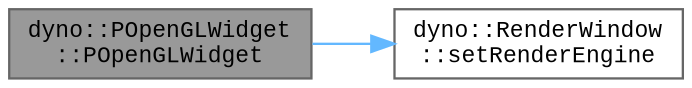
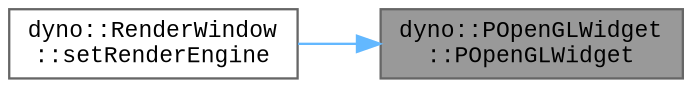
(342, 44) -> (327, 44)
